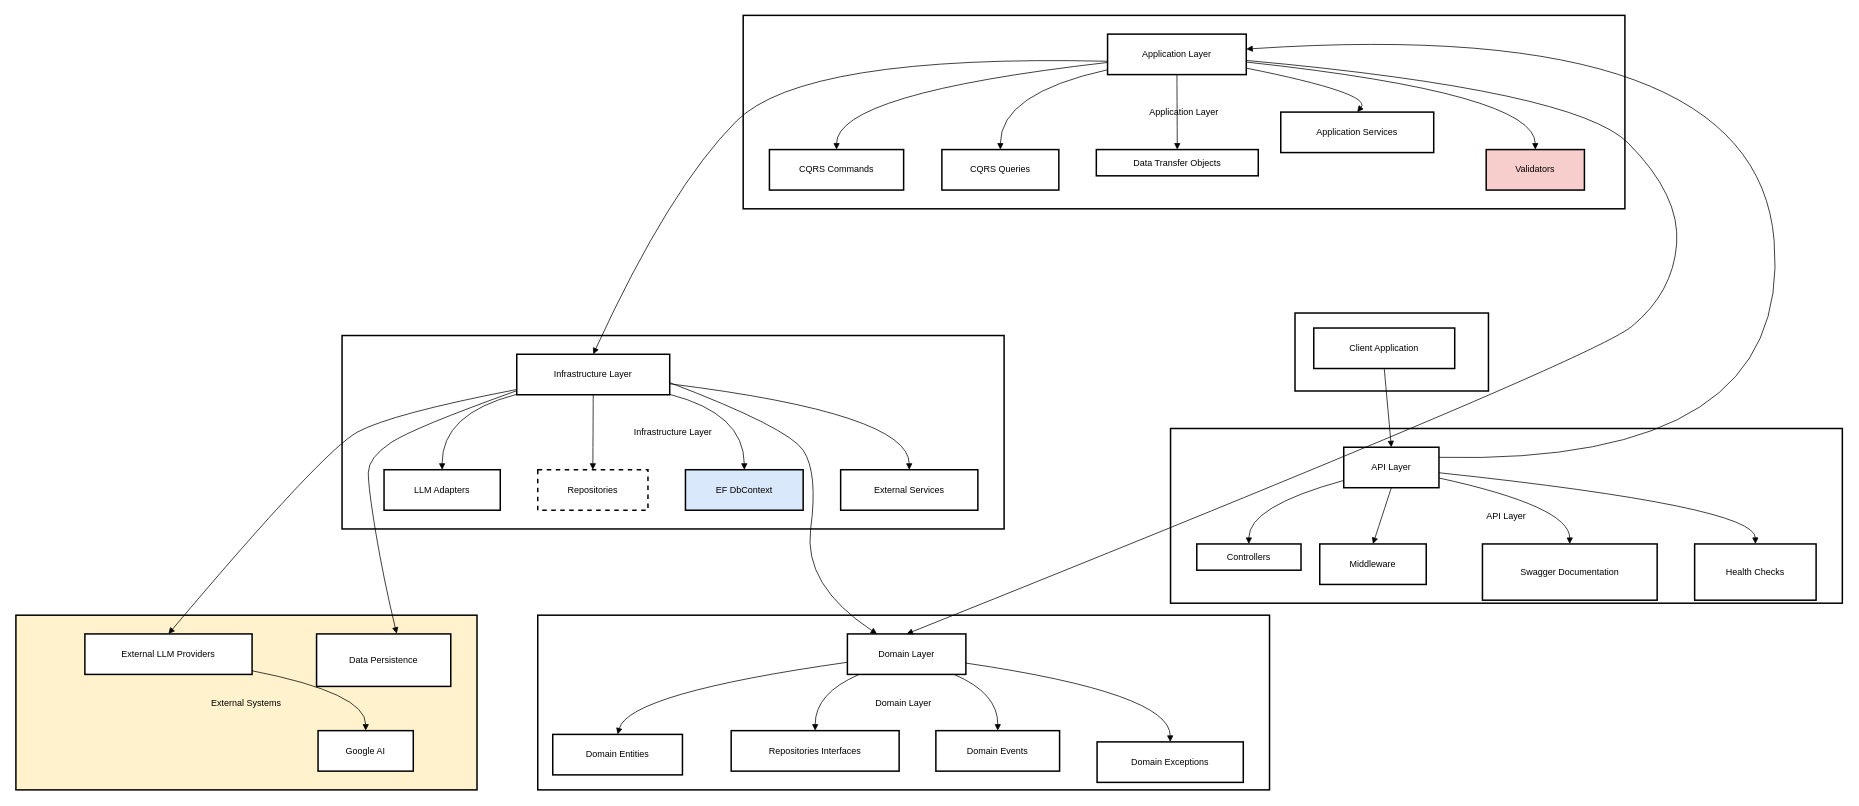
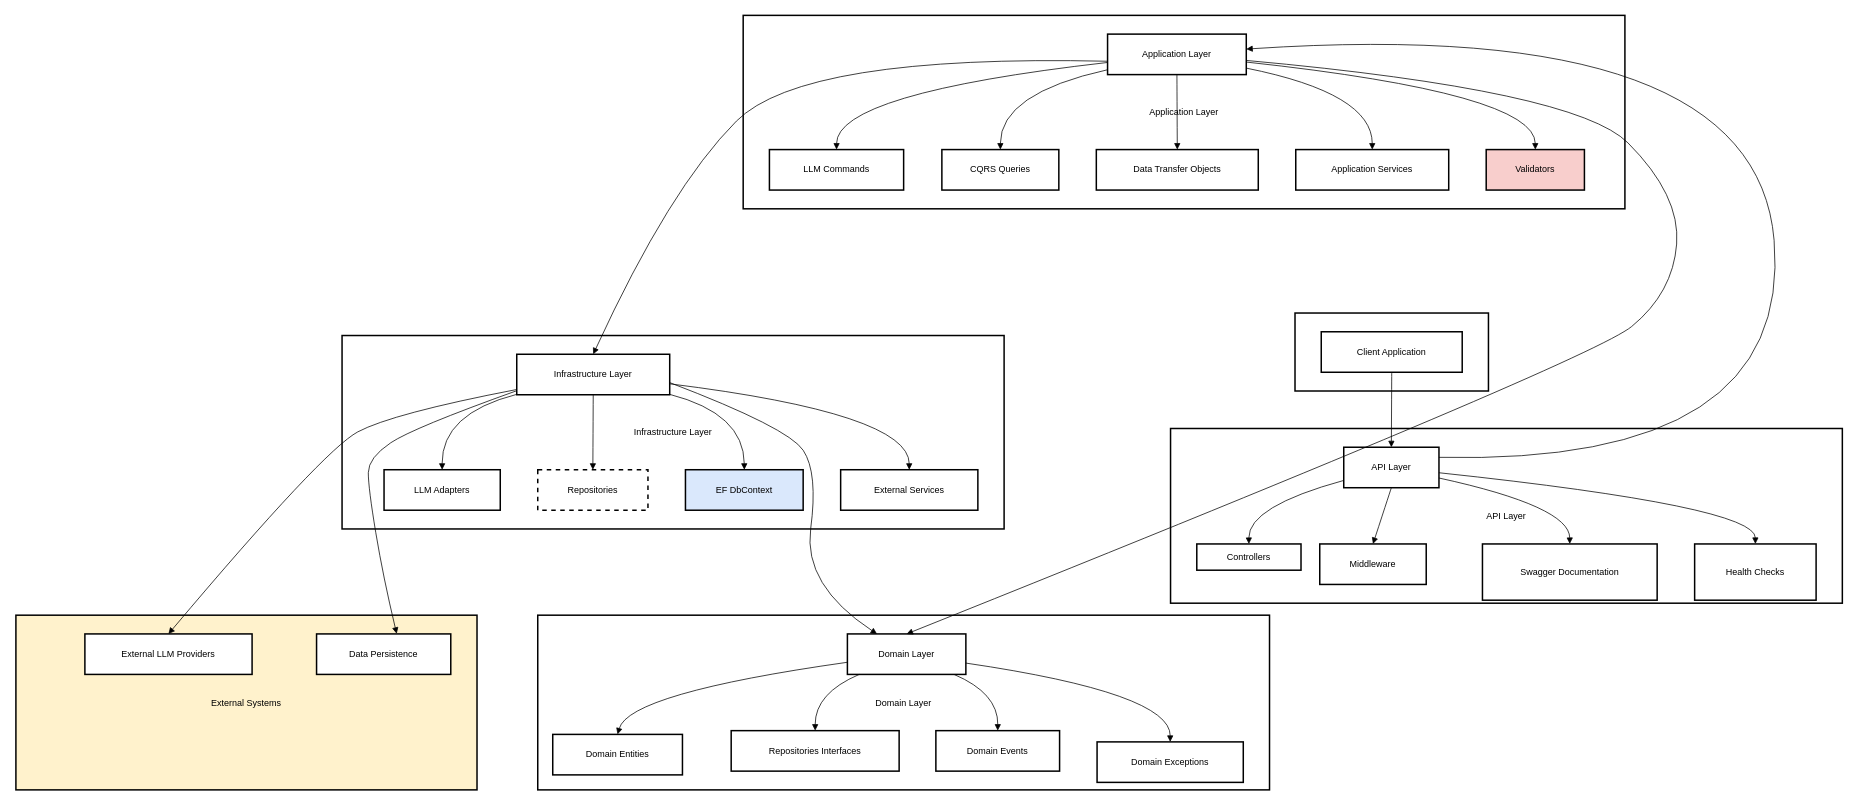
(1357, 132) -> (1372, 170)
(1177, 163) -> (1177, 170)
(836, 170) -> (836, 170)
(1384, 348) -> (1392, 352)
(383, 660) -> (383, 654)
(315, 687) -> none
(365, 751) -> none
